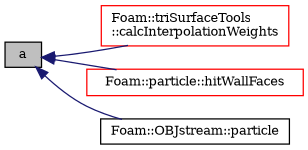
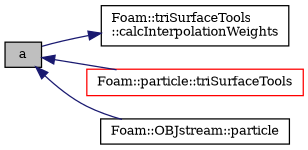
(195, 26) -> (195, 26)
(91, 52) -> (65, 40)
(195, 82) -> (195, 82)
